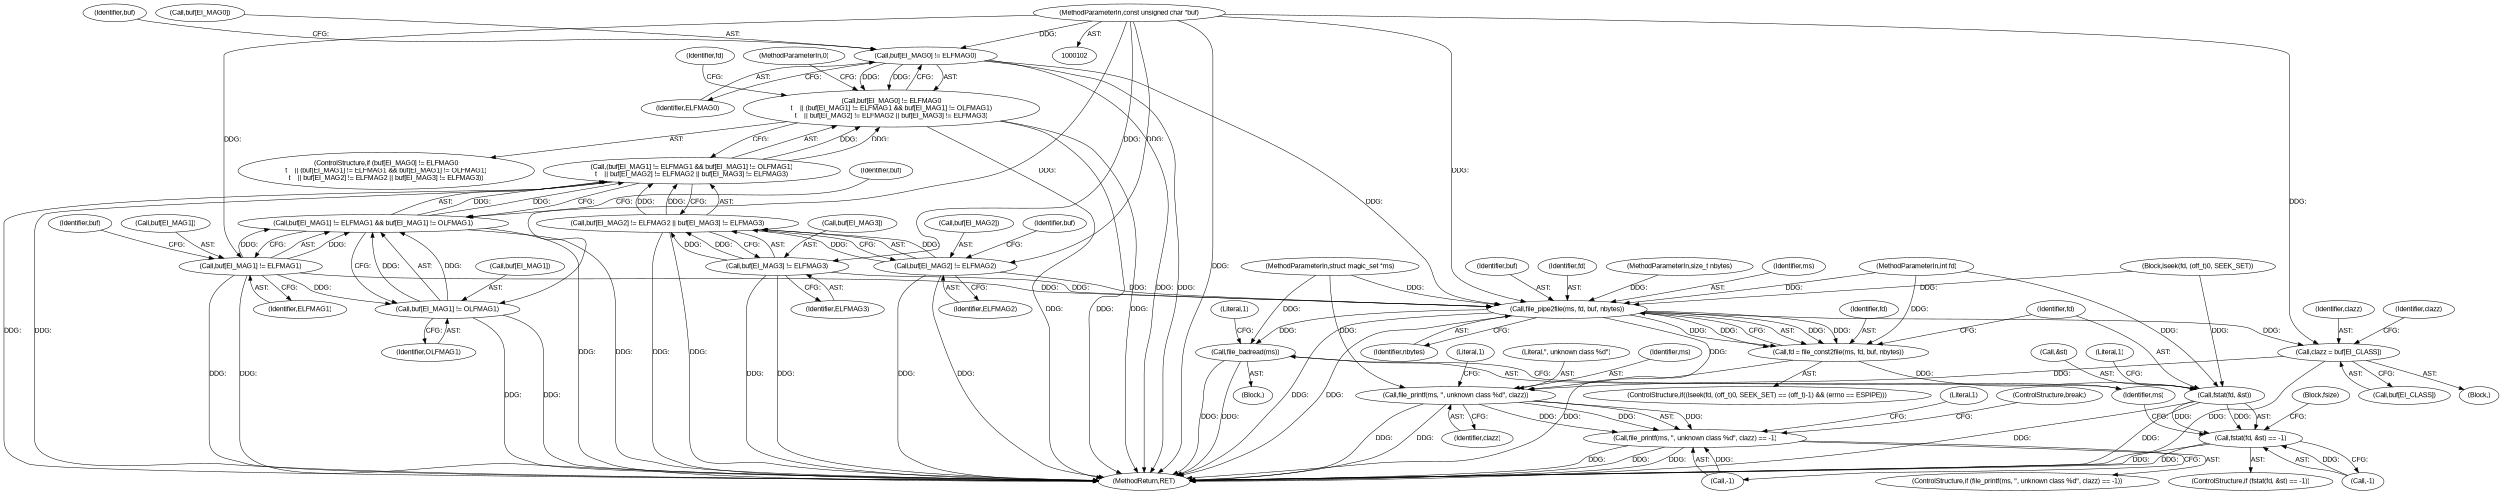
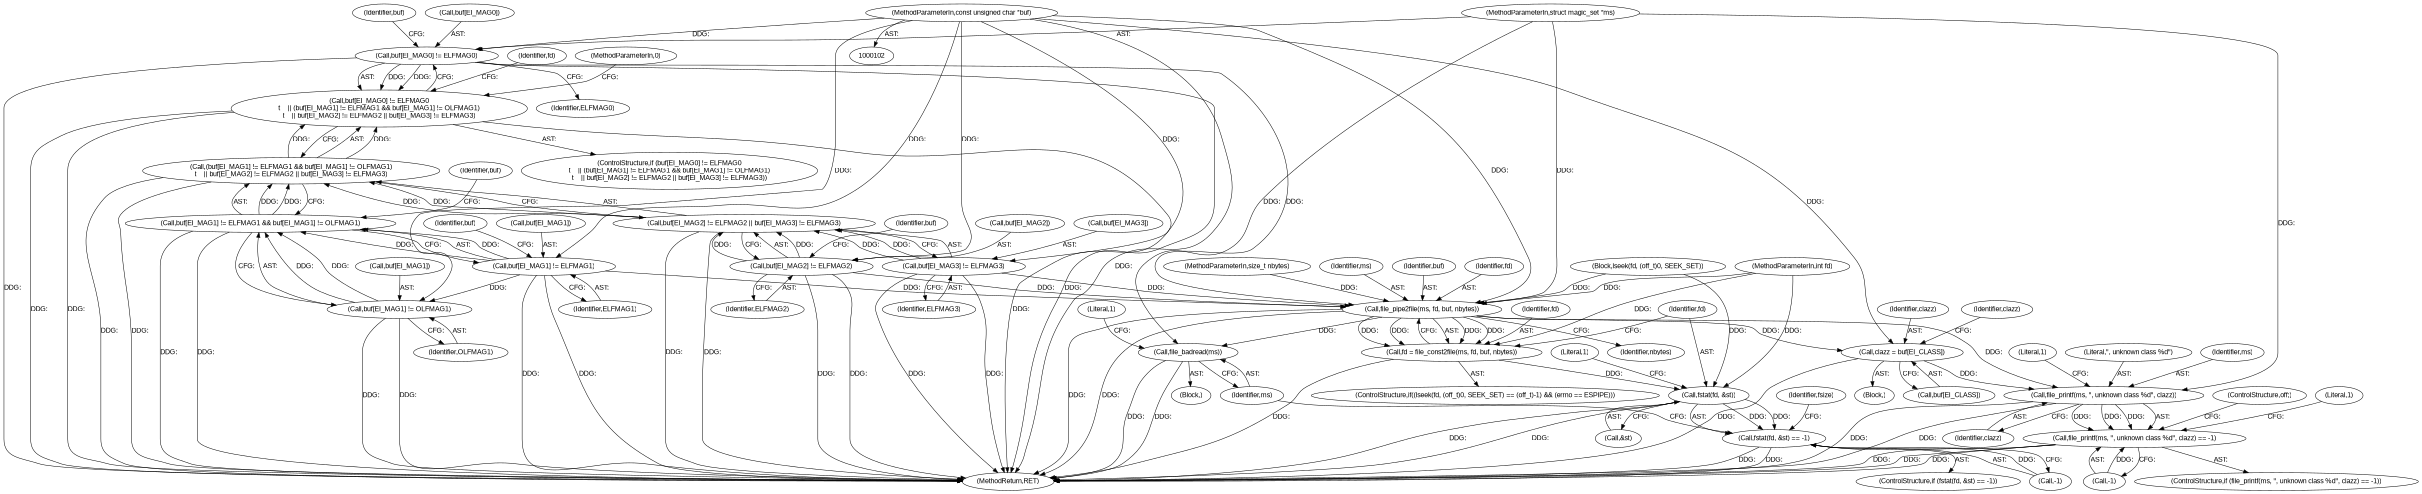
(782, 68) -> (976, 36)
(1458, 326) -> none
(2049, 396) -> (2260, 396)
(2321, 396) -> (1811, 396)
none -> (1648, 408)
